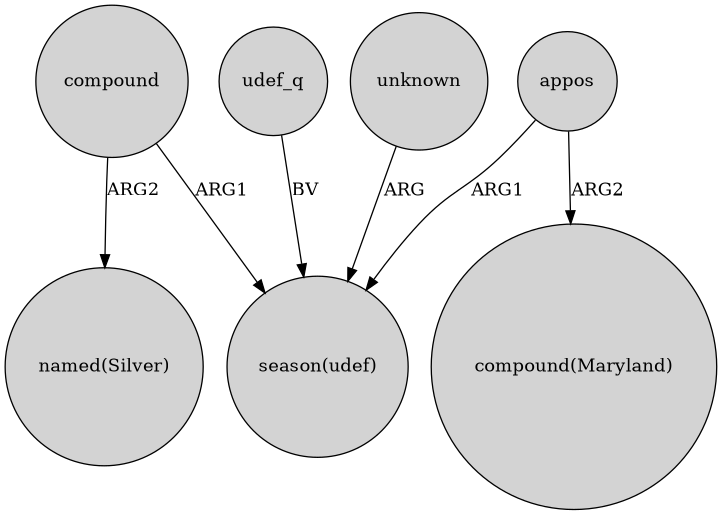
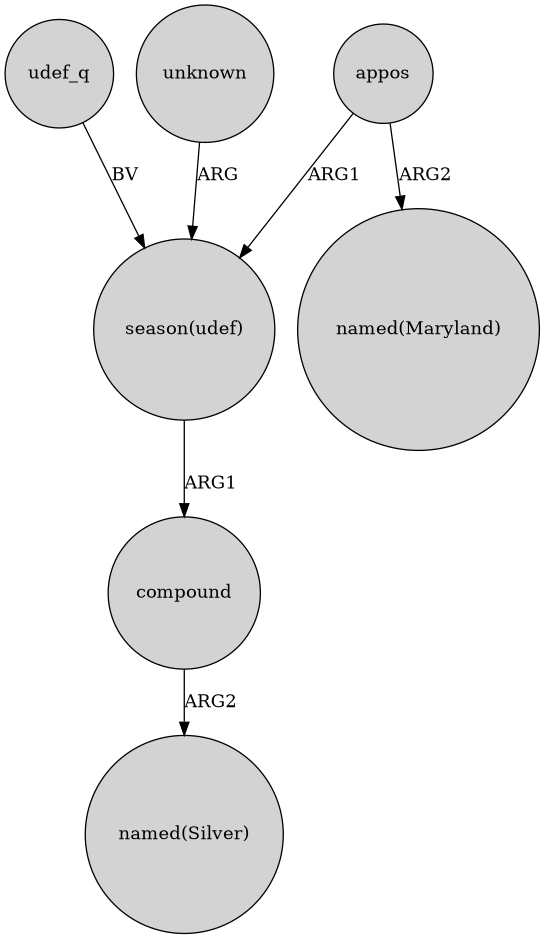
(207, 213) -> (184, 462)
(574, 367) -> (419, 330)
